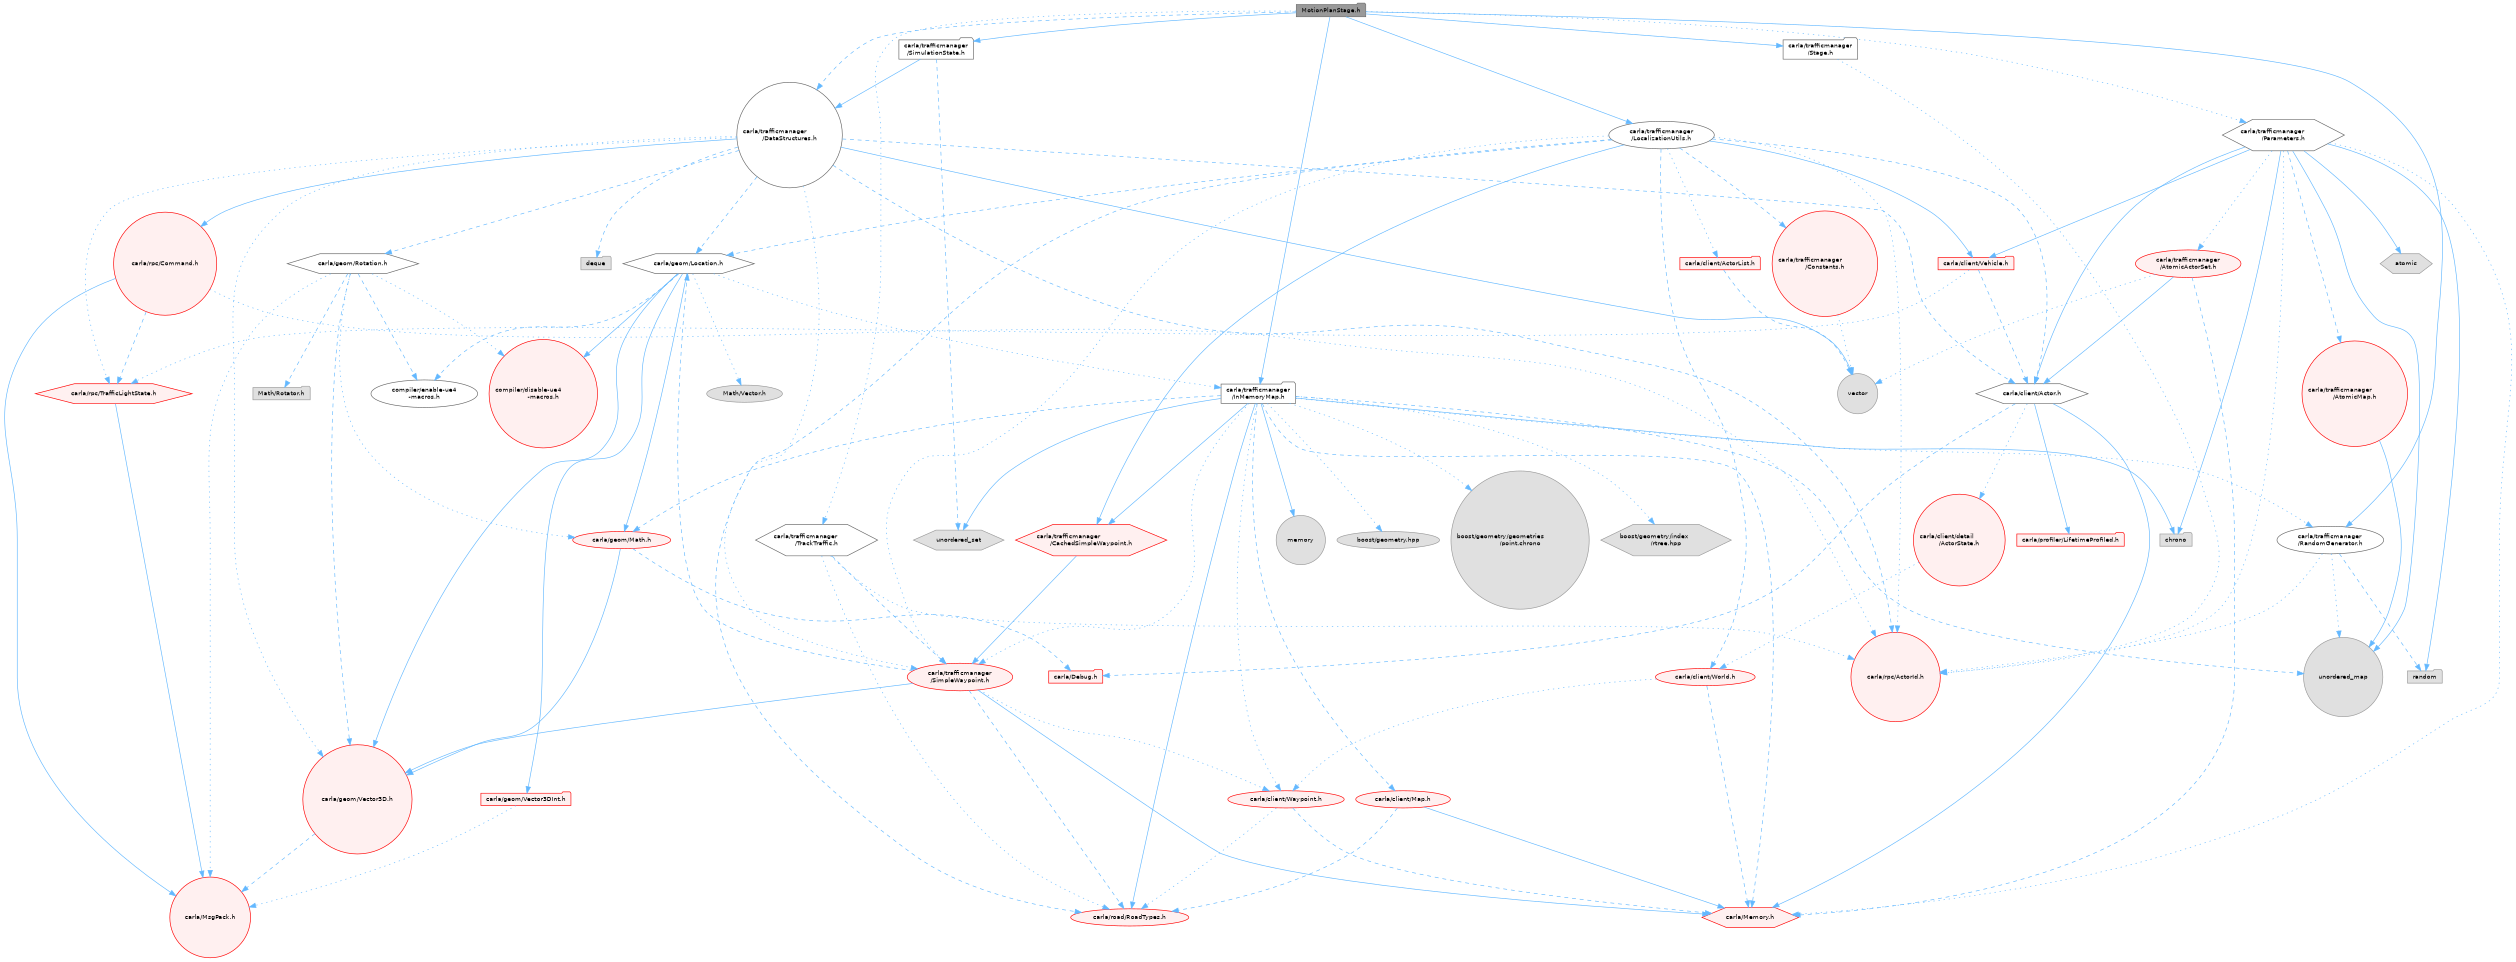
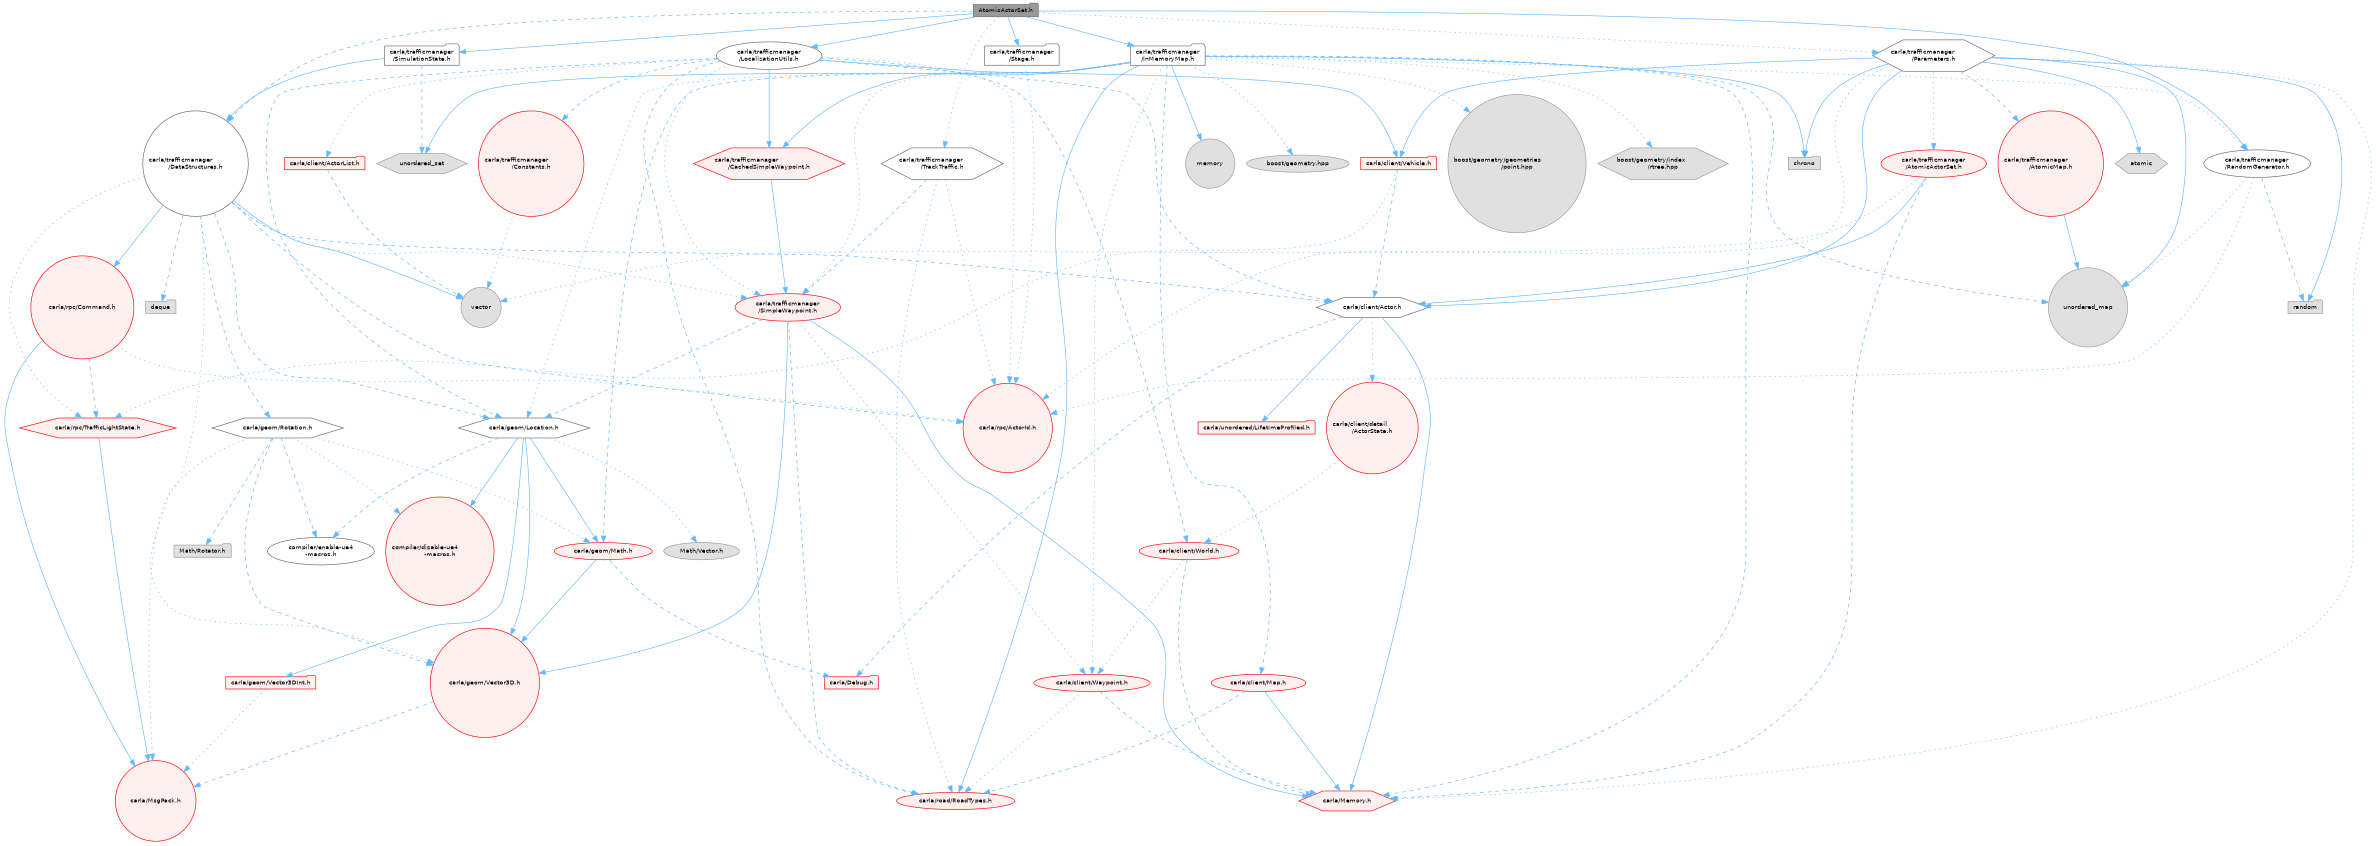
(1331, 11) -> (1006, 11)
(961, 342) -> (717, 80)
(1520, 540) -> (1517, 164)
(2071, 540) -> (1257, 428)
